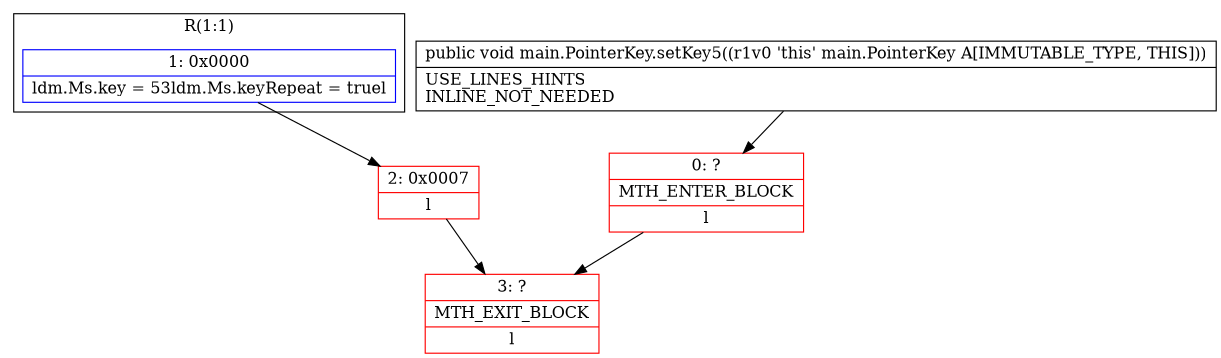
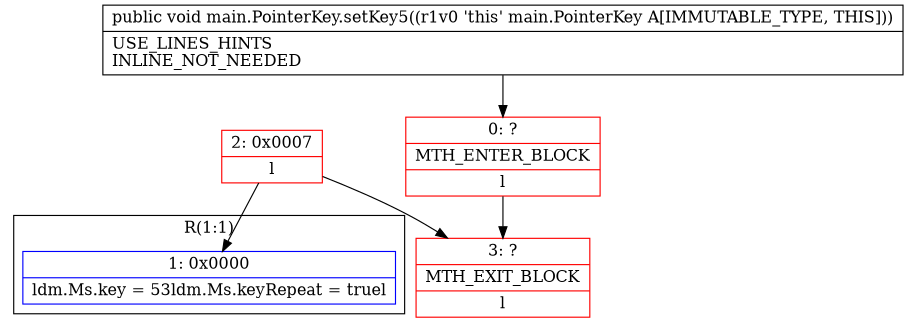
(314, 132) -> (246, 208)
